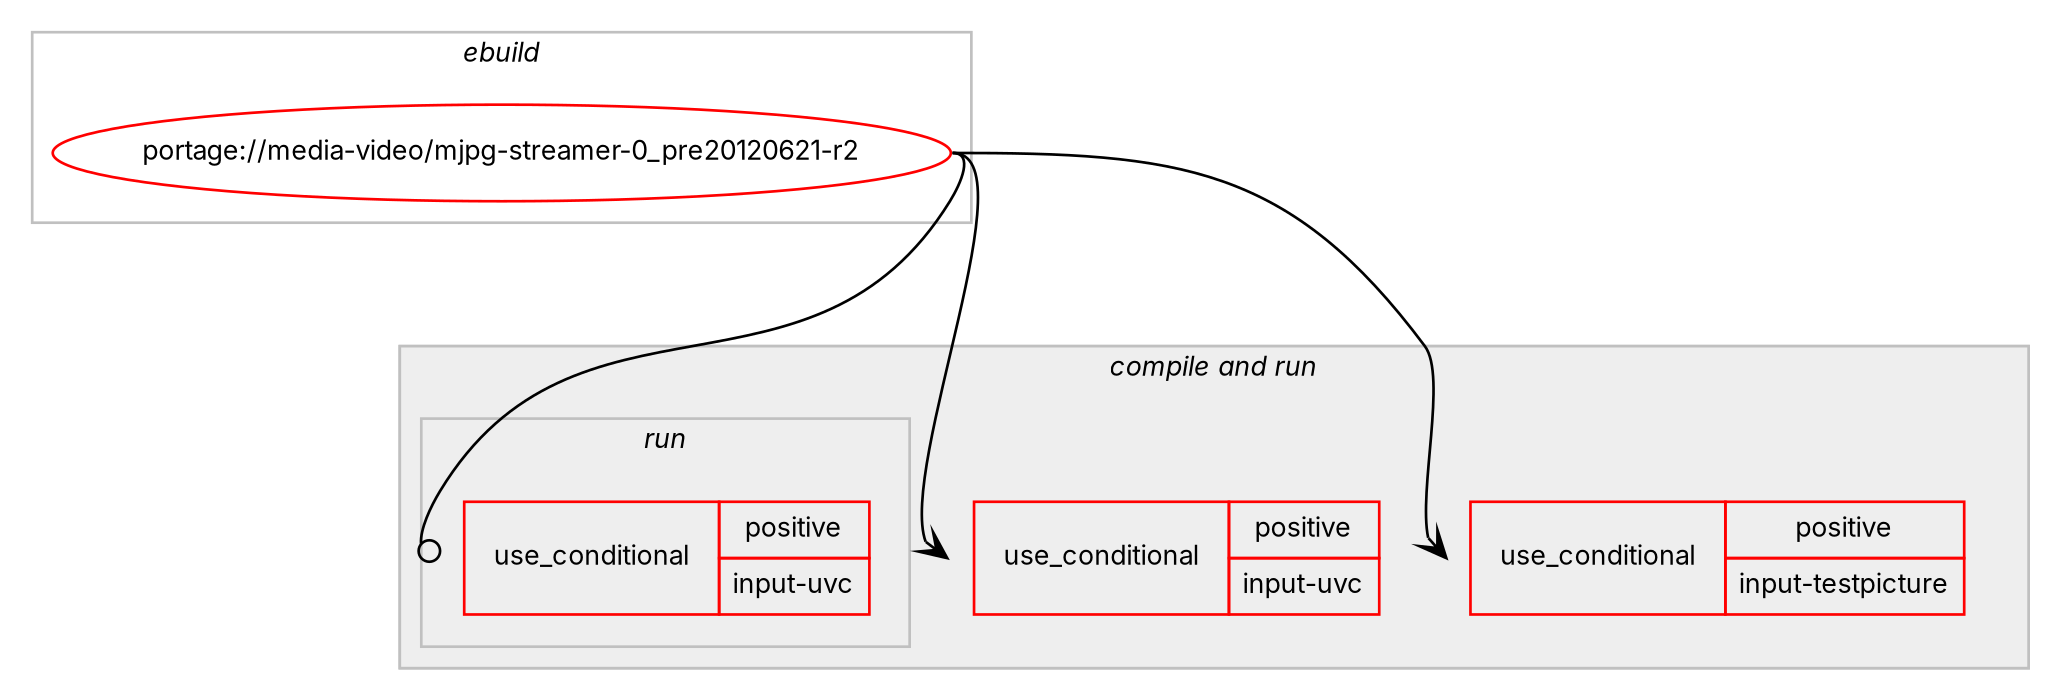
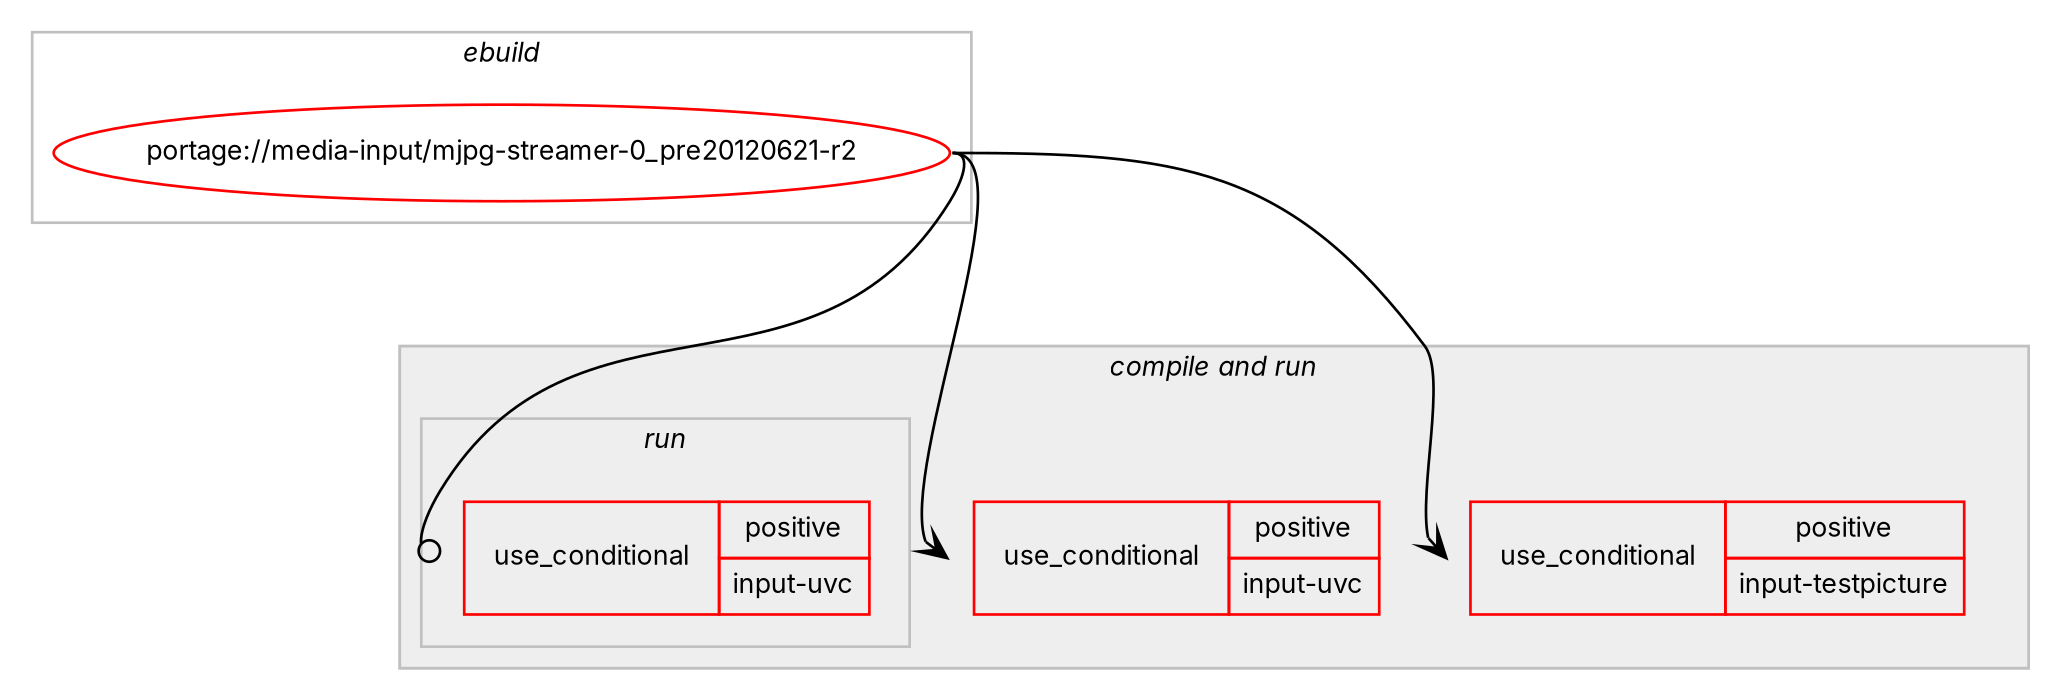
(502, 153) -> (502, 153)
